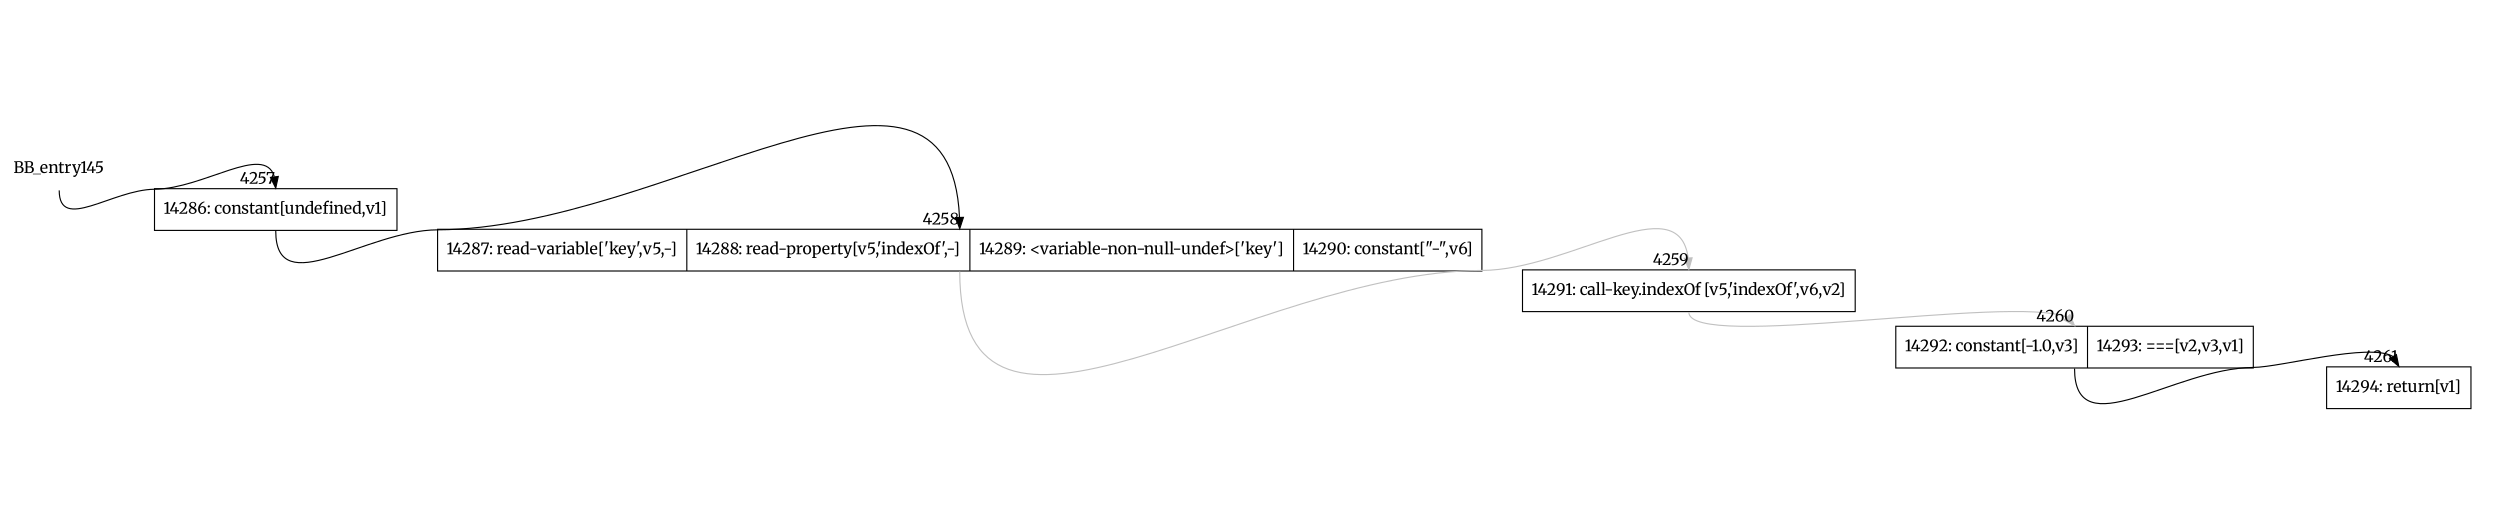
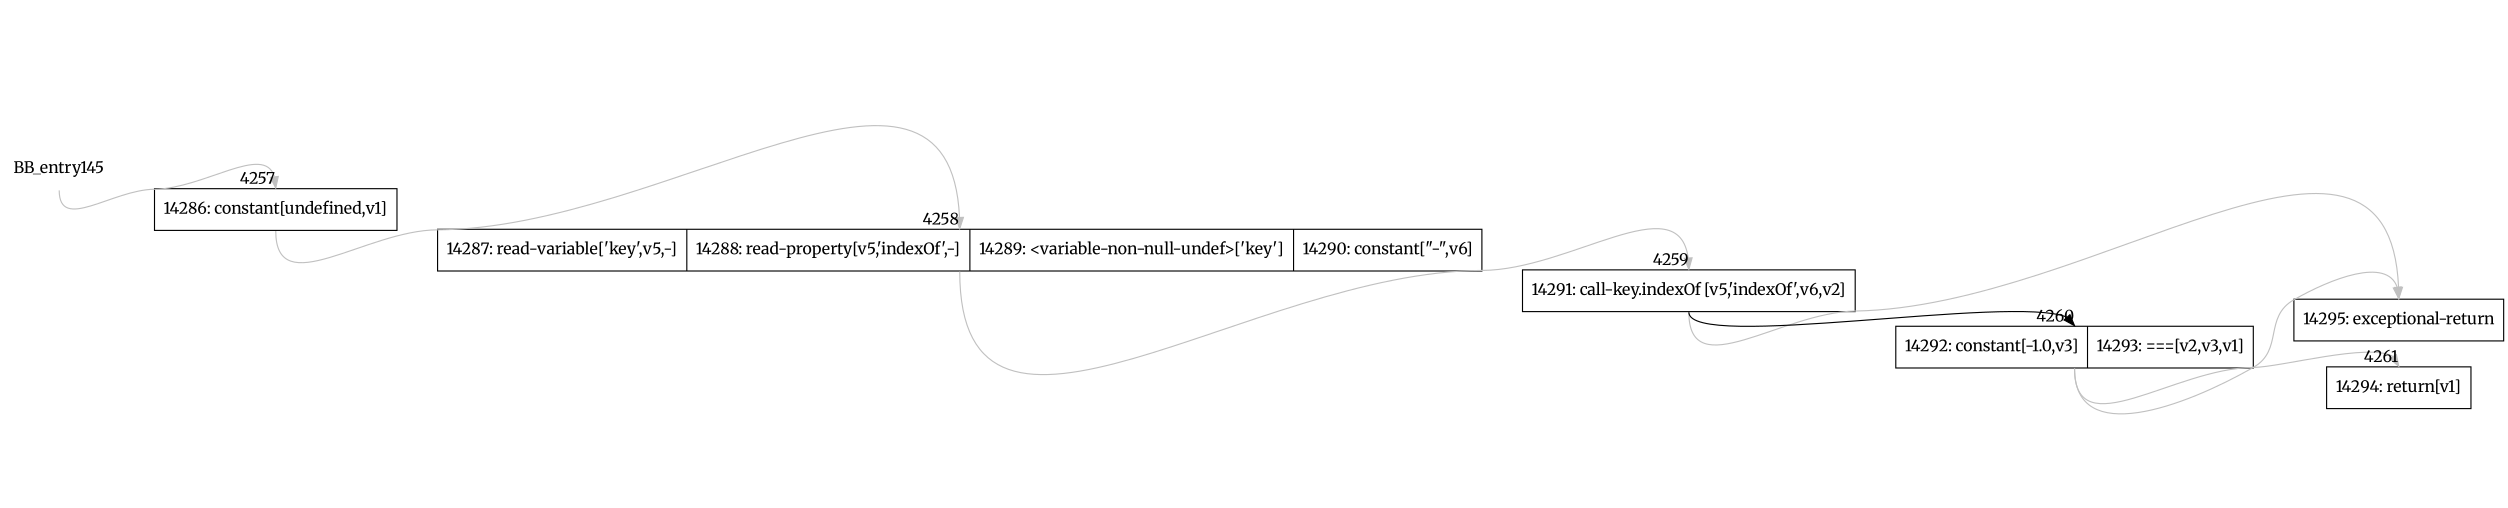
(164, 188) -> (164, 188)
(635, 191) -> (635, 191)
(1876, 319) -> (1876, 319)
none -> (2399, 320)
(2221, 371) -> (2221, 371)
